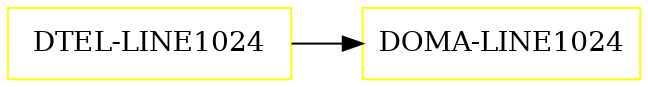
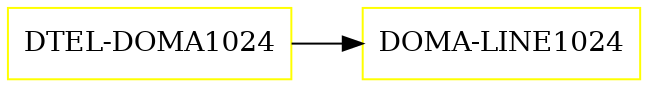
(150, 44) -> (150, 44)
